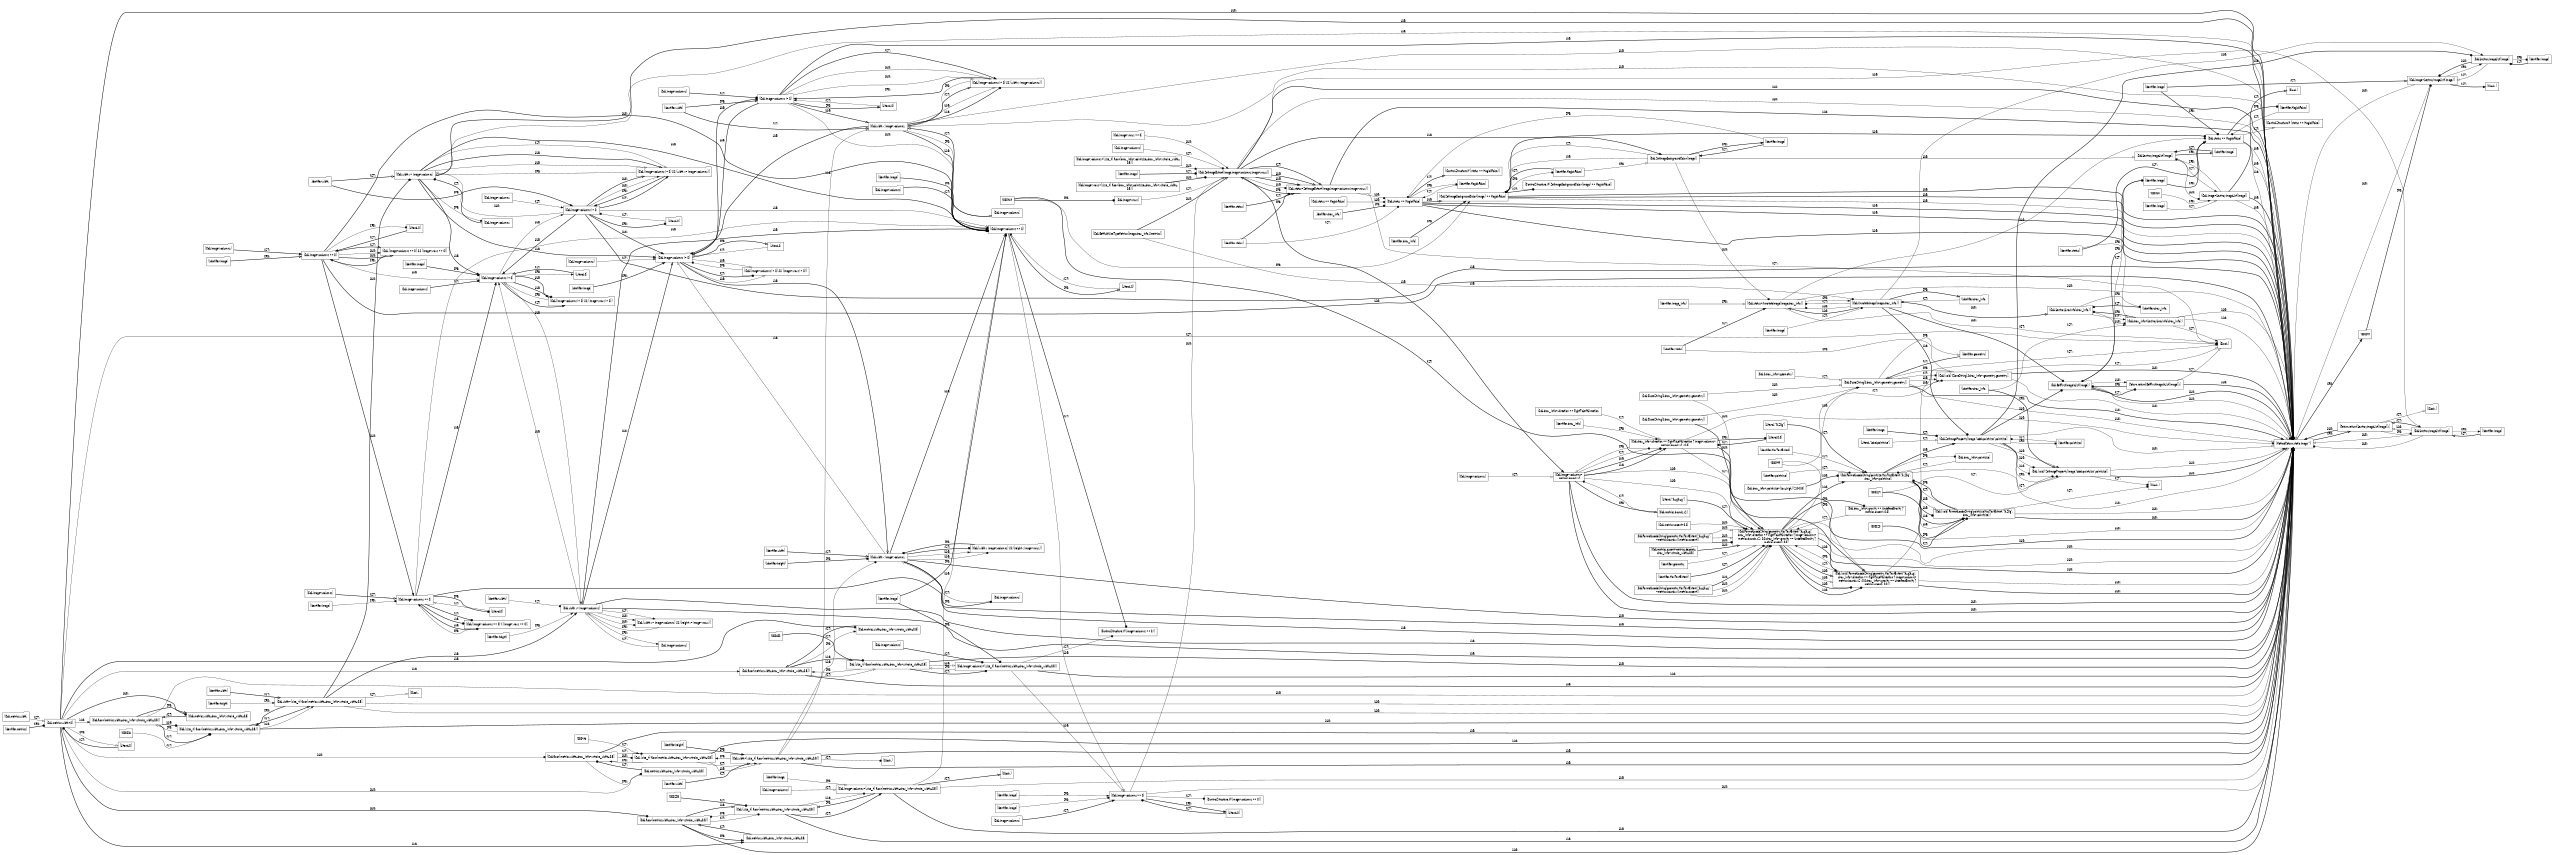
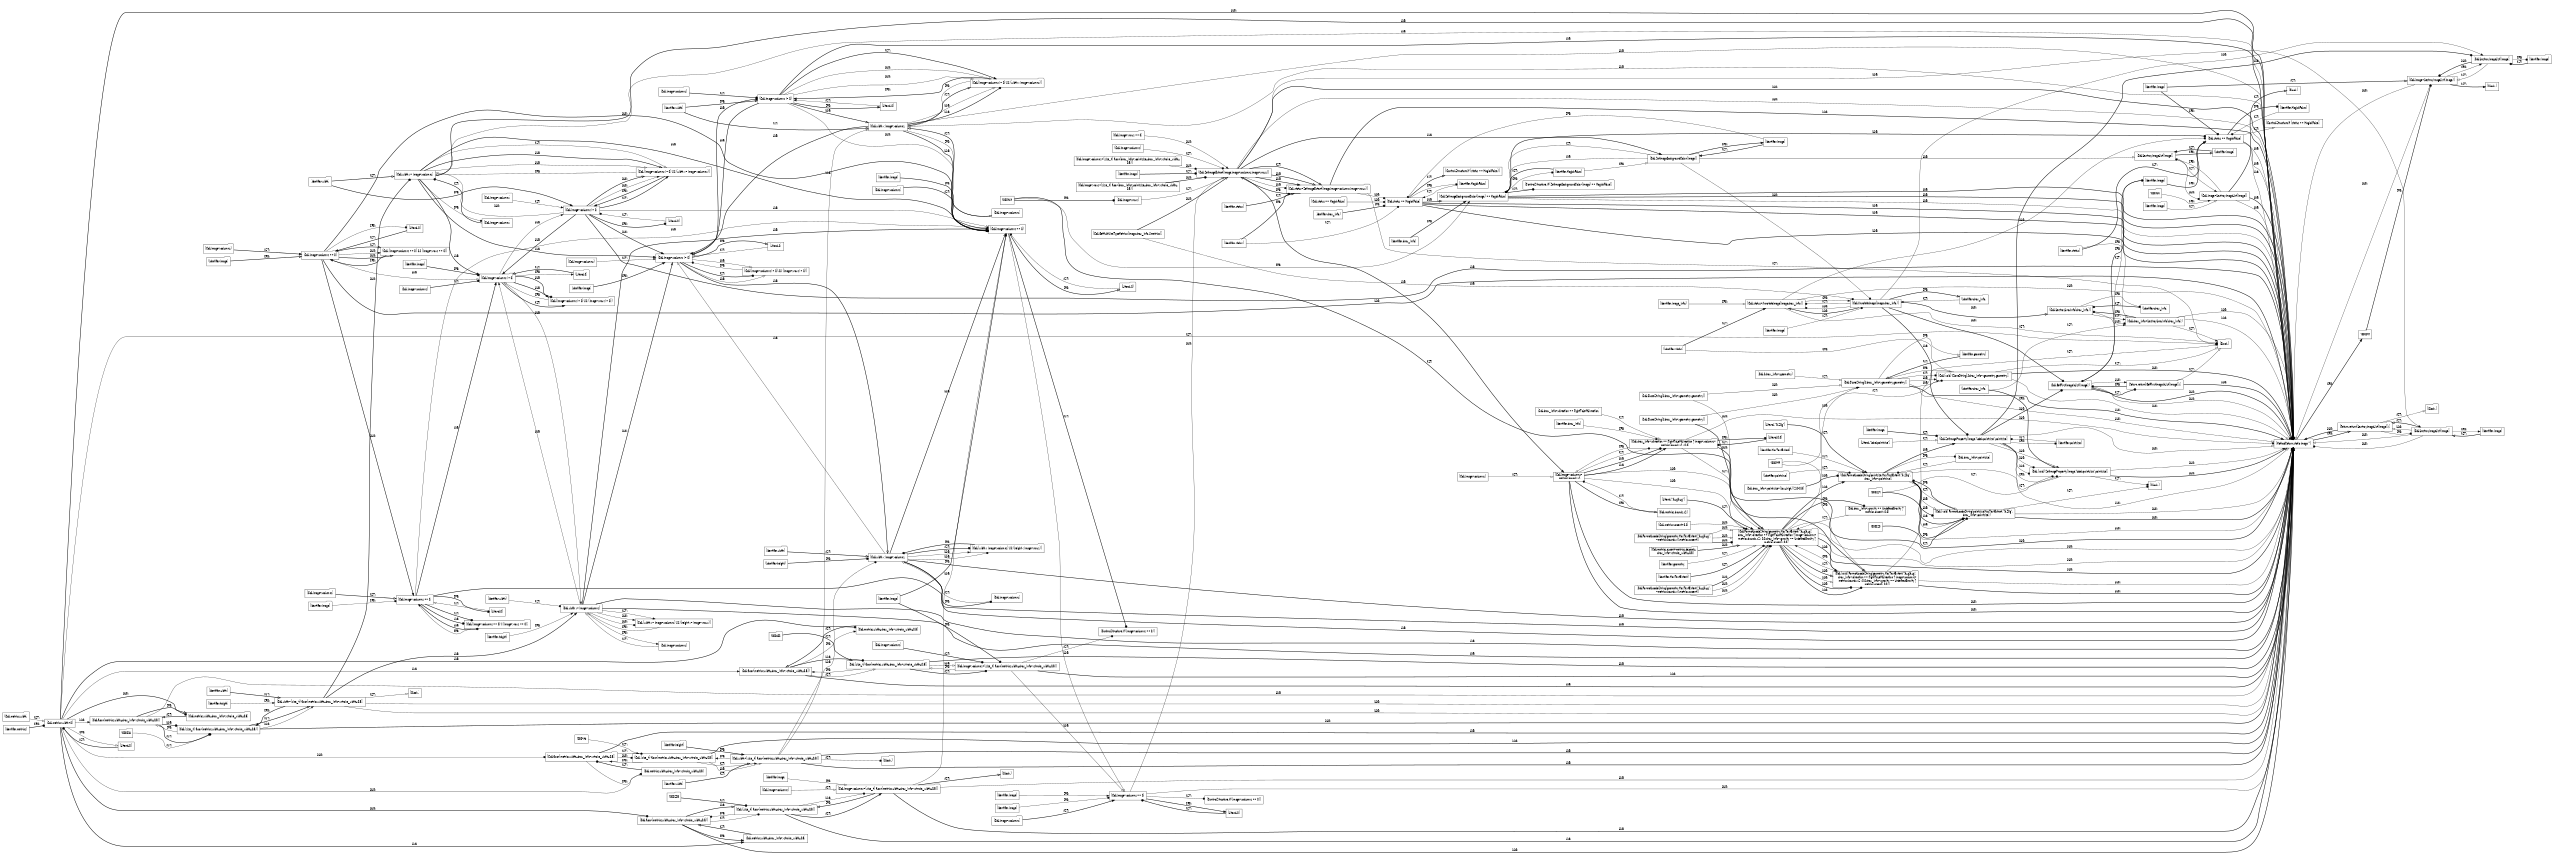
(1713, 237) -> (1778, 226)
